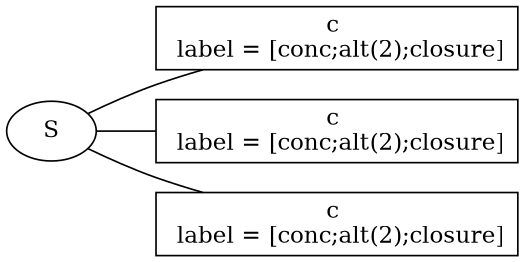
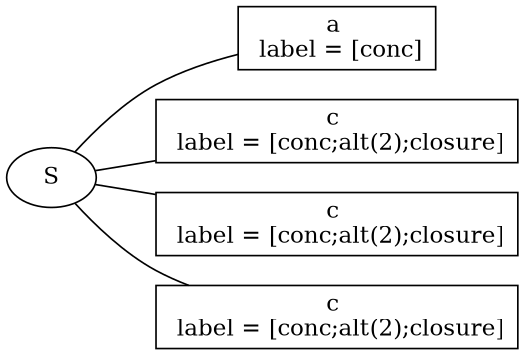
none -> (337, 38)
